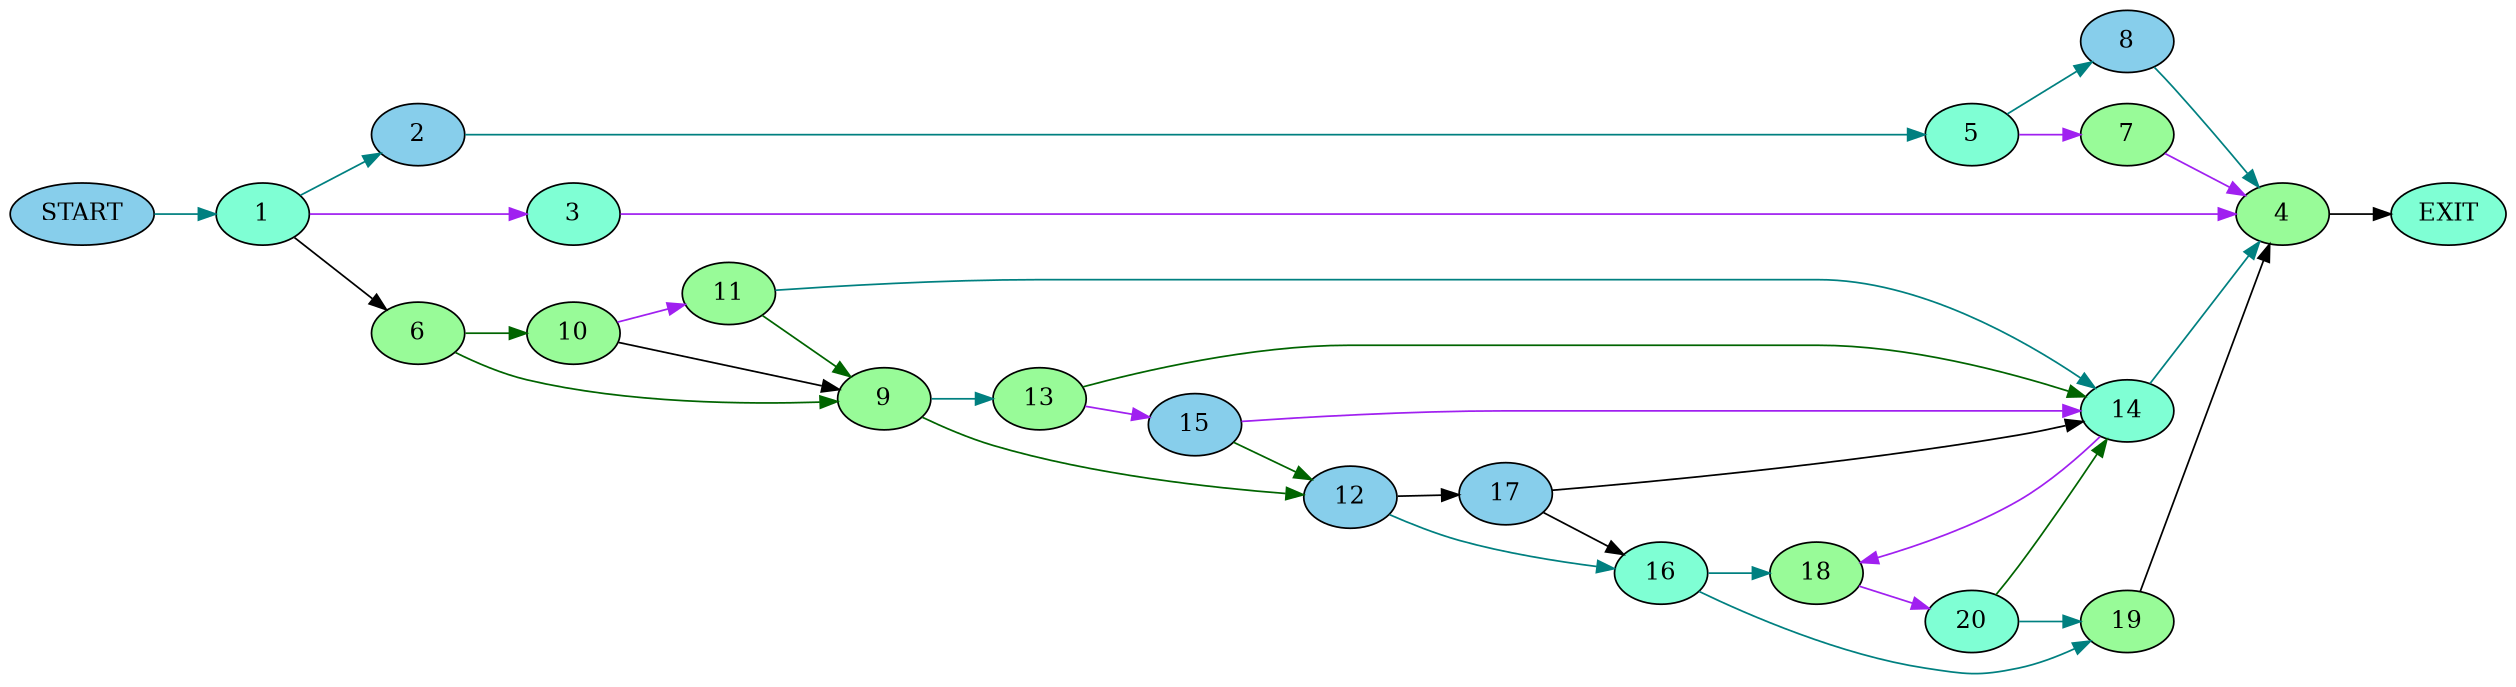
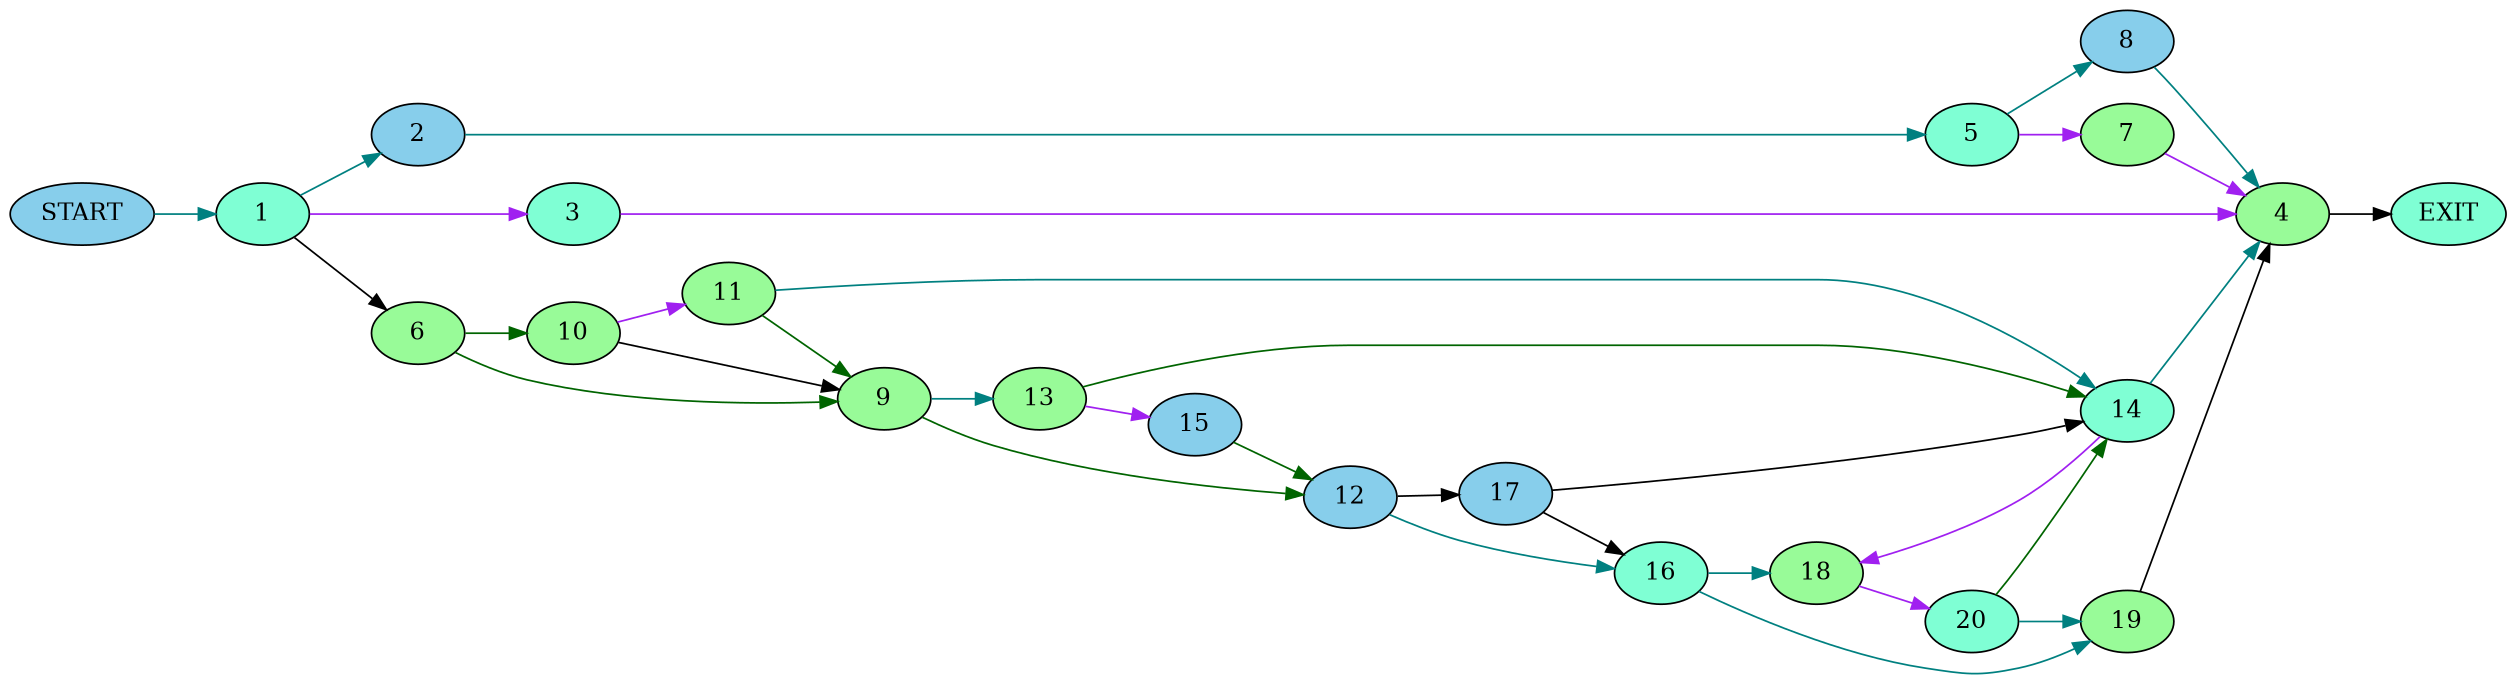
(1652, 411) -> none
